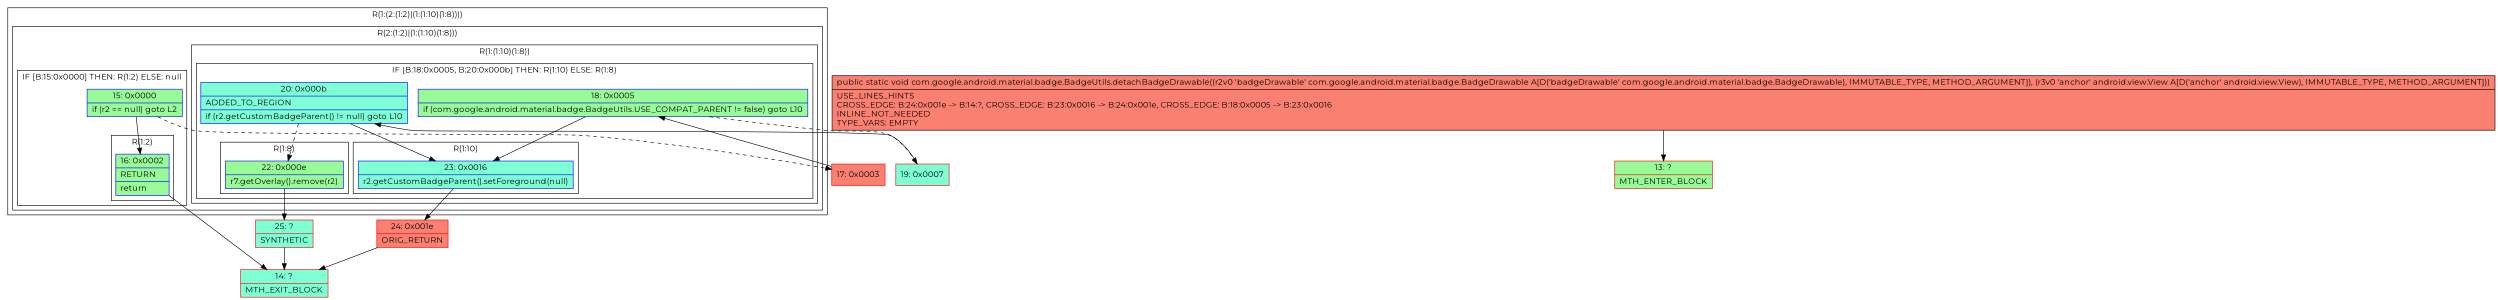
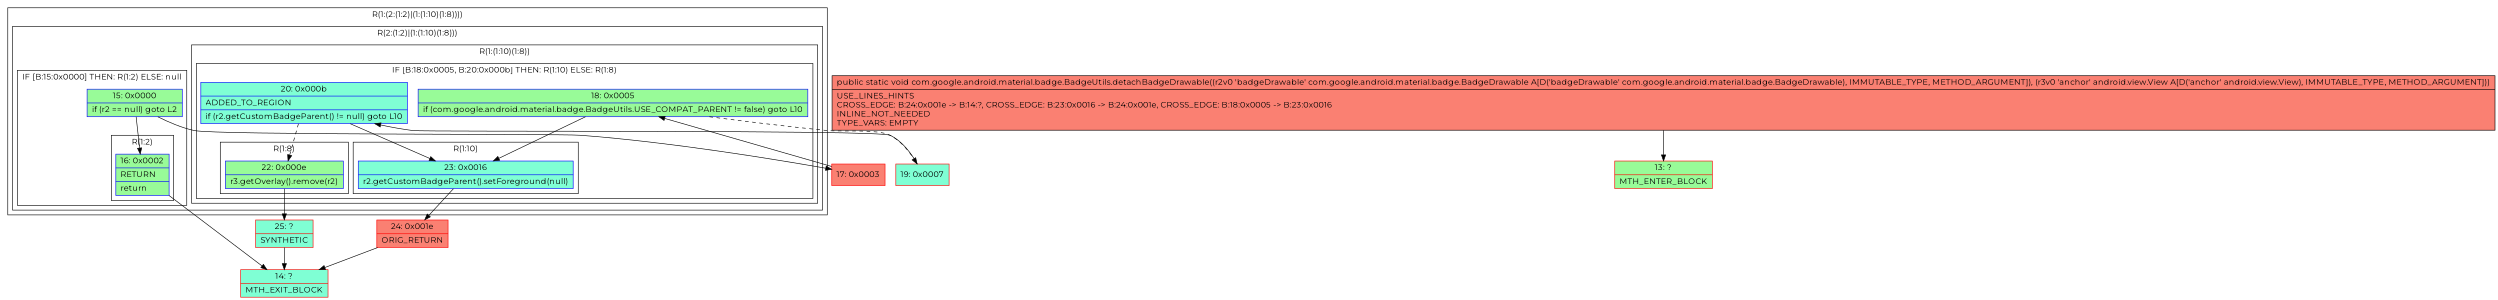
(408, 134) -> (408, 134)
(284, 181) -> (284, 181)
